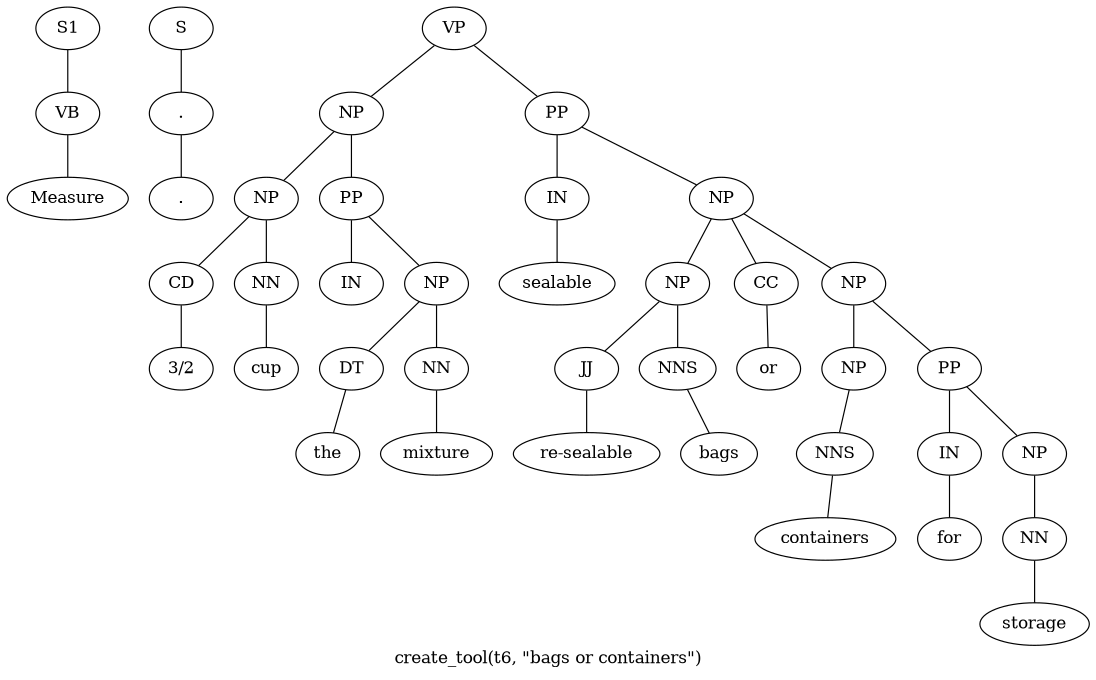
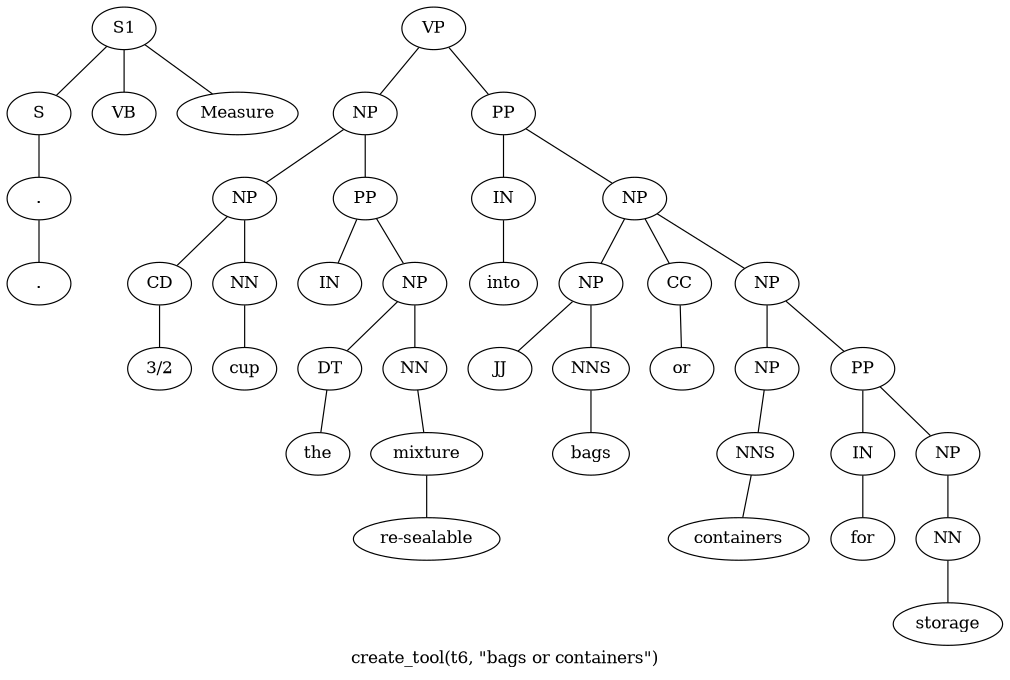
none -> (82, 71)
(68, 156) -> (179, 69)
(557, 284) -> (504, 284)
(587, 411) -> (427, 497)
